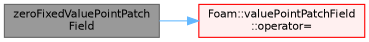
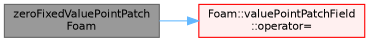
(82, 21) -> (82, 21)
